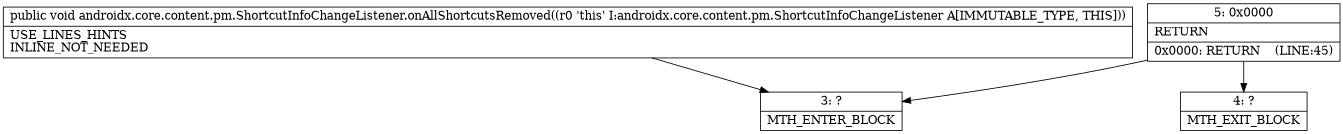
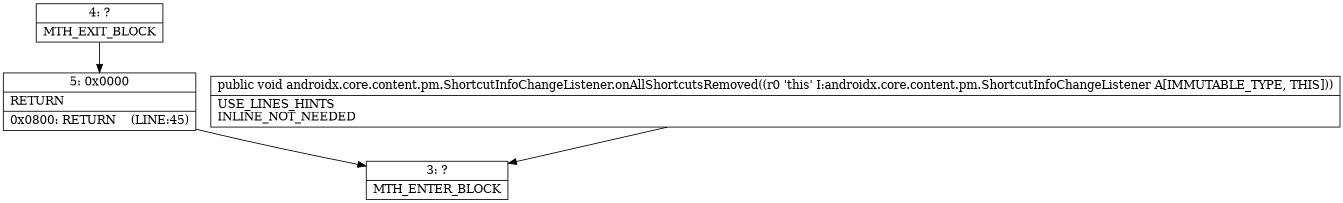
(1244, 51) -> (100, 120)
(1244, 72) -> (100, 53)
